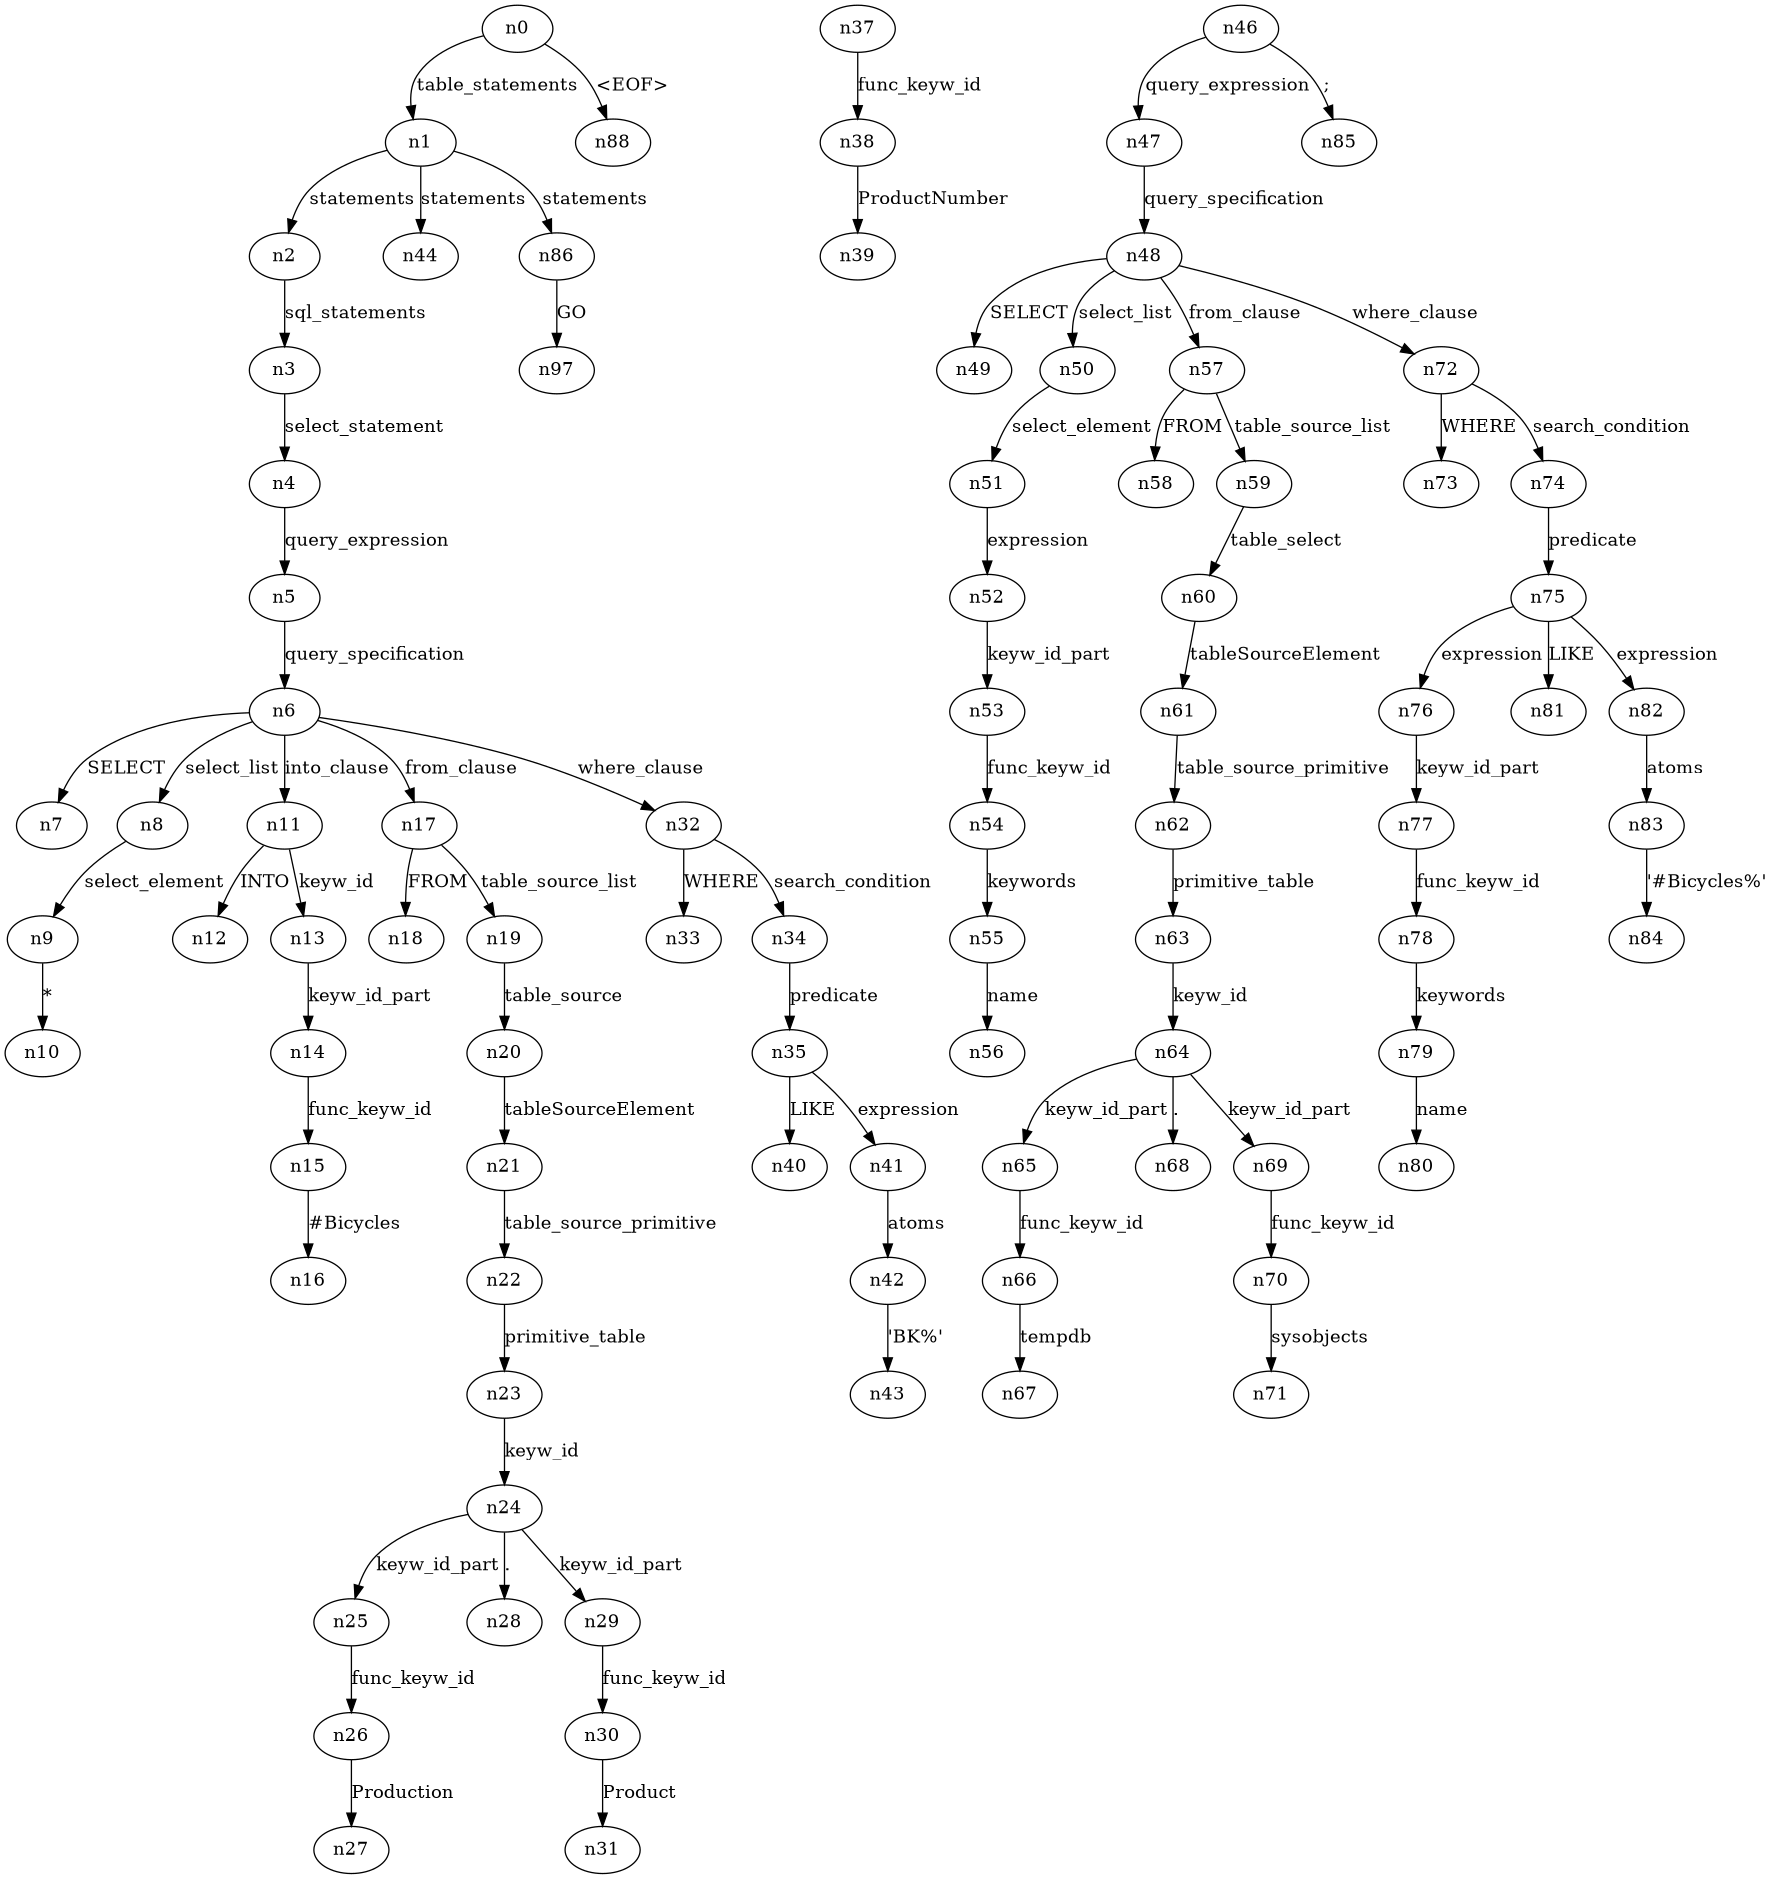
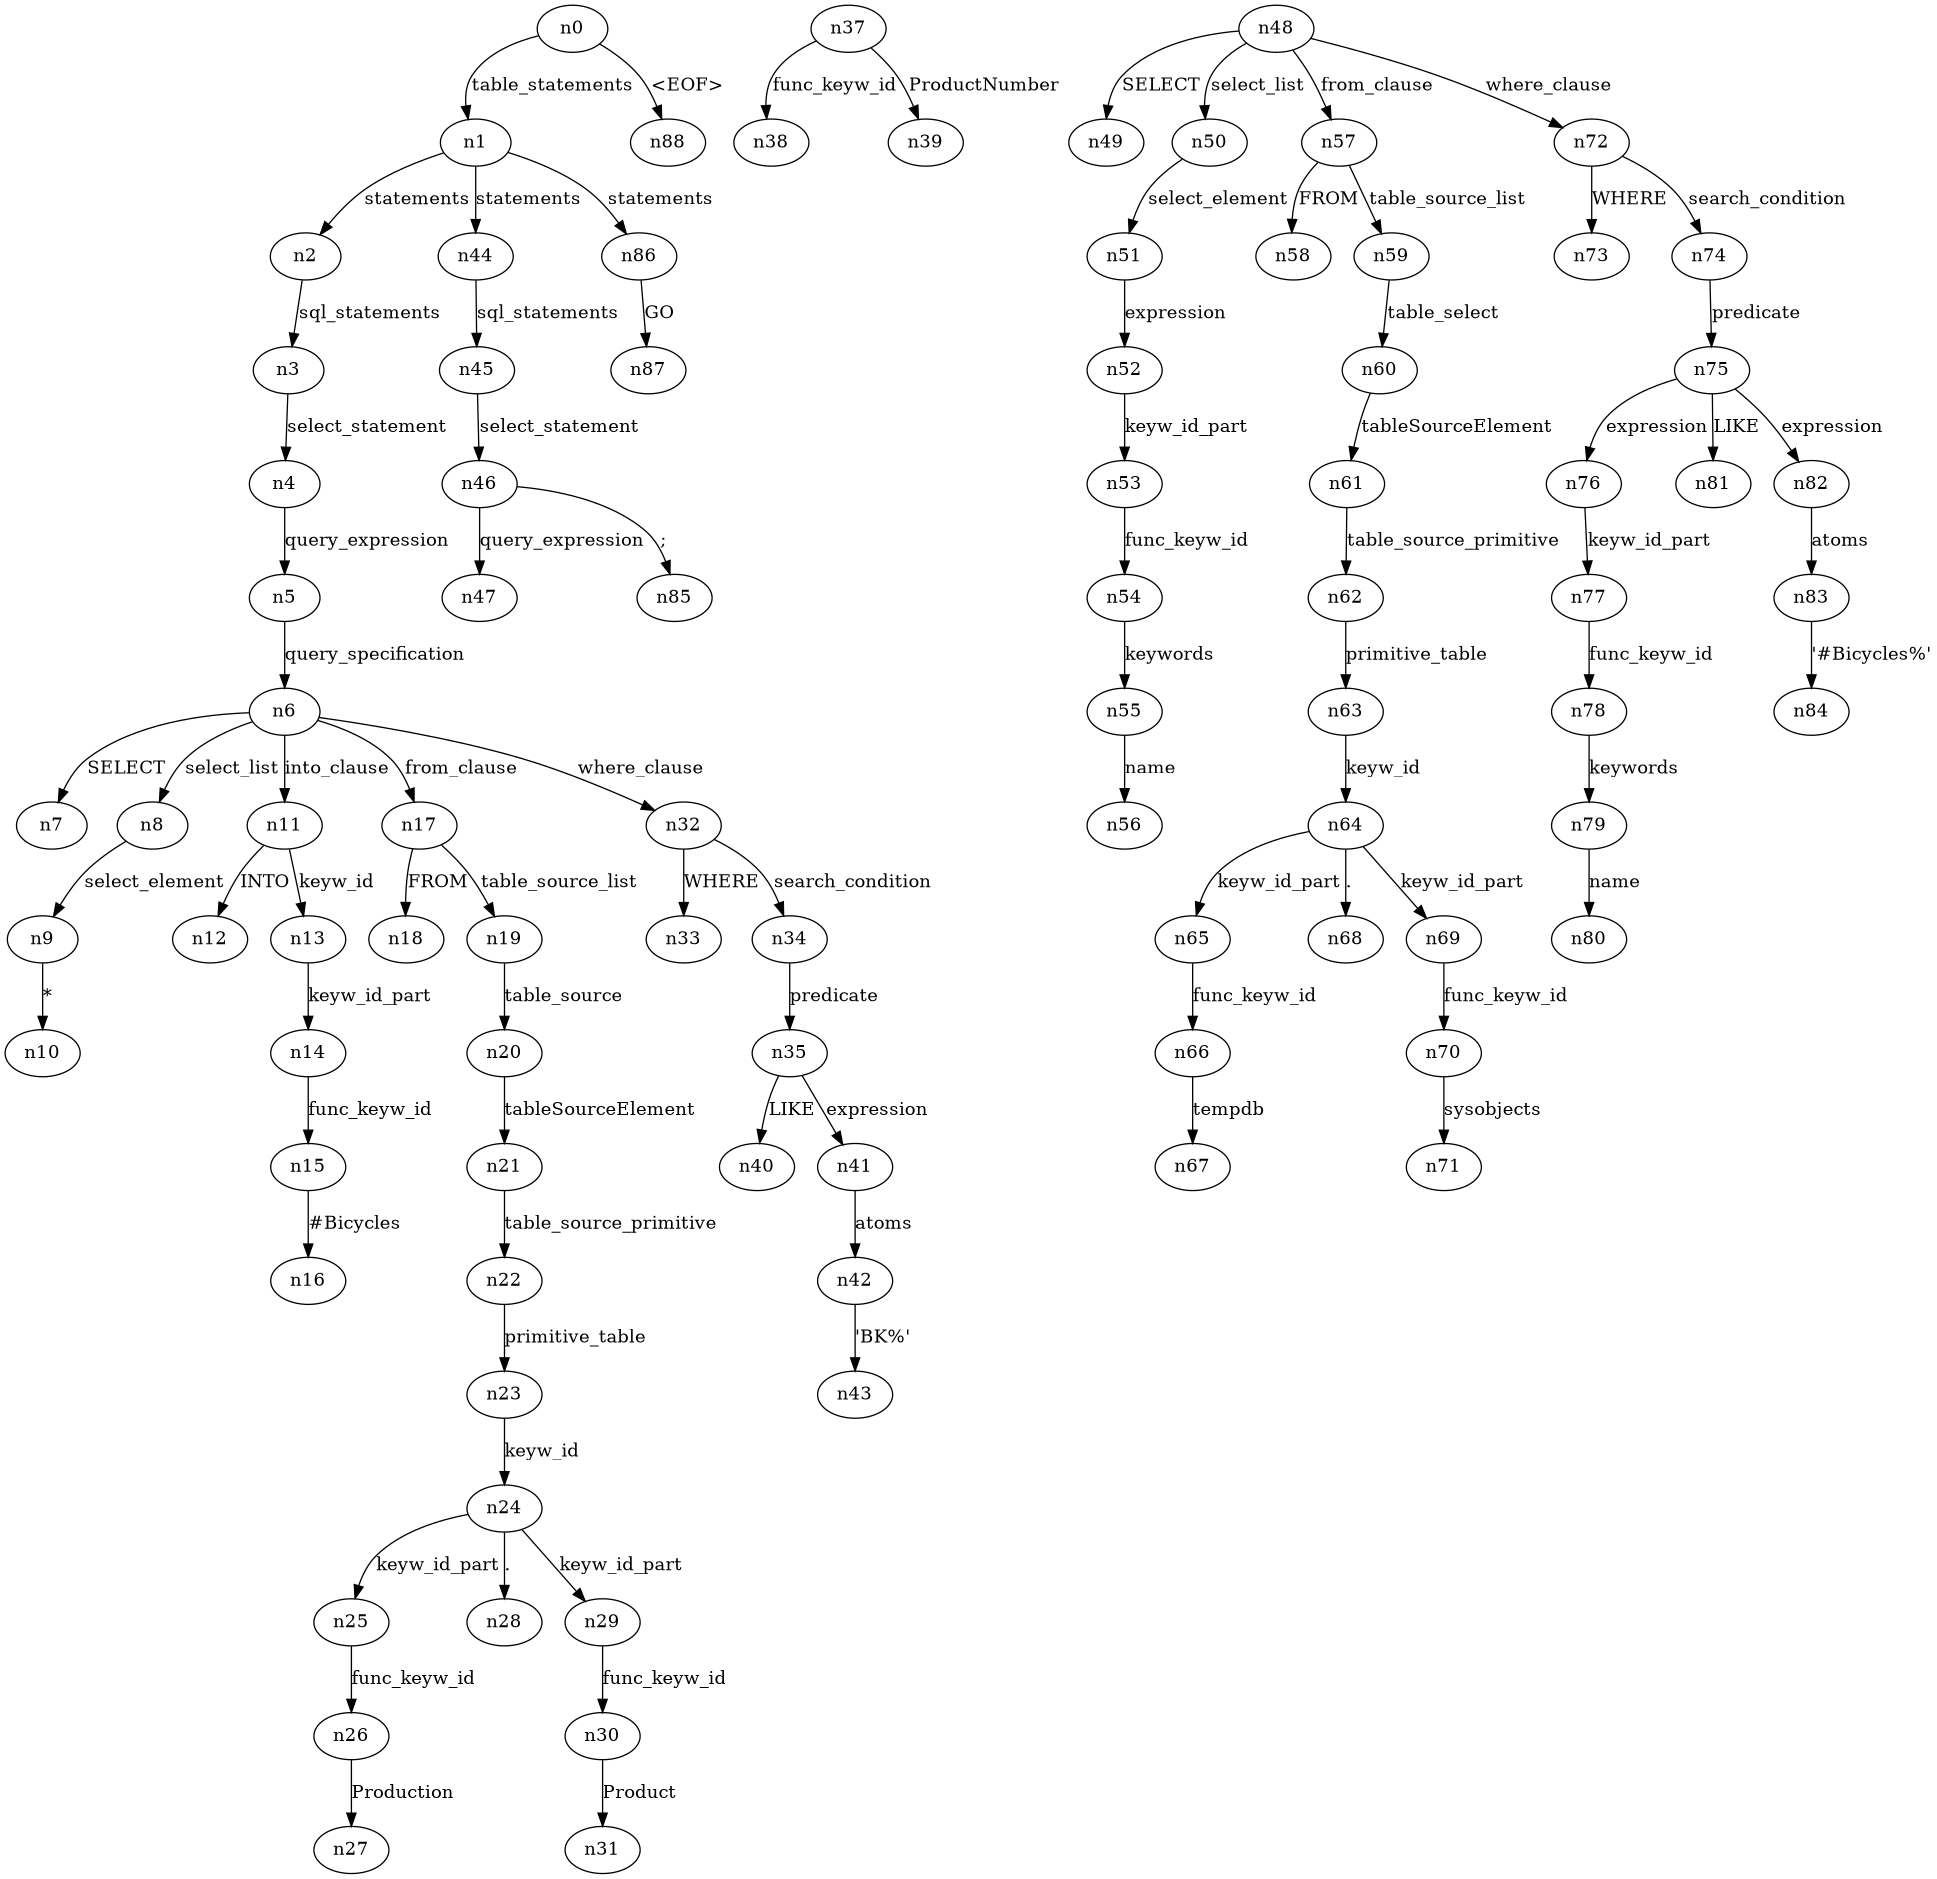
(858, 193) -> (896, 75)
(1144, 193) -> none
none -> (477, 370)
(557, 370) -> (648, 370)
